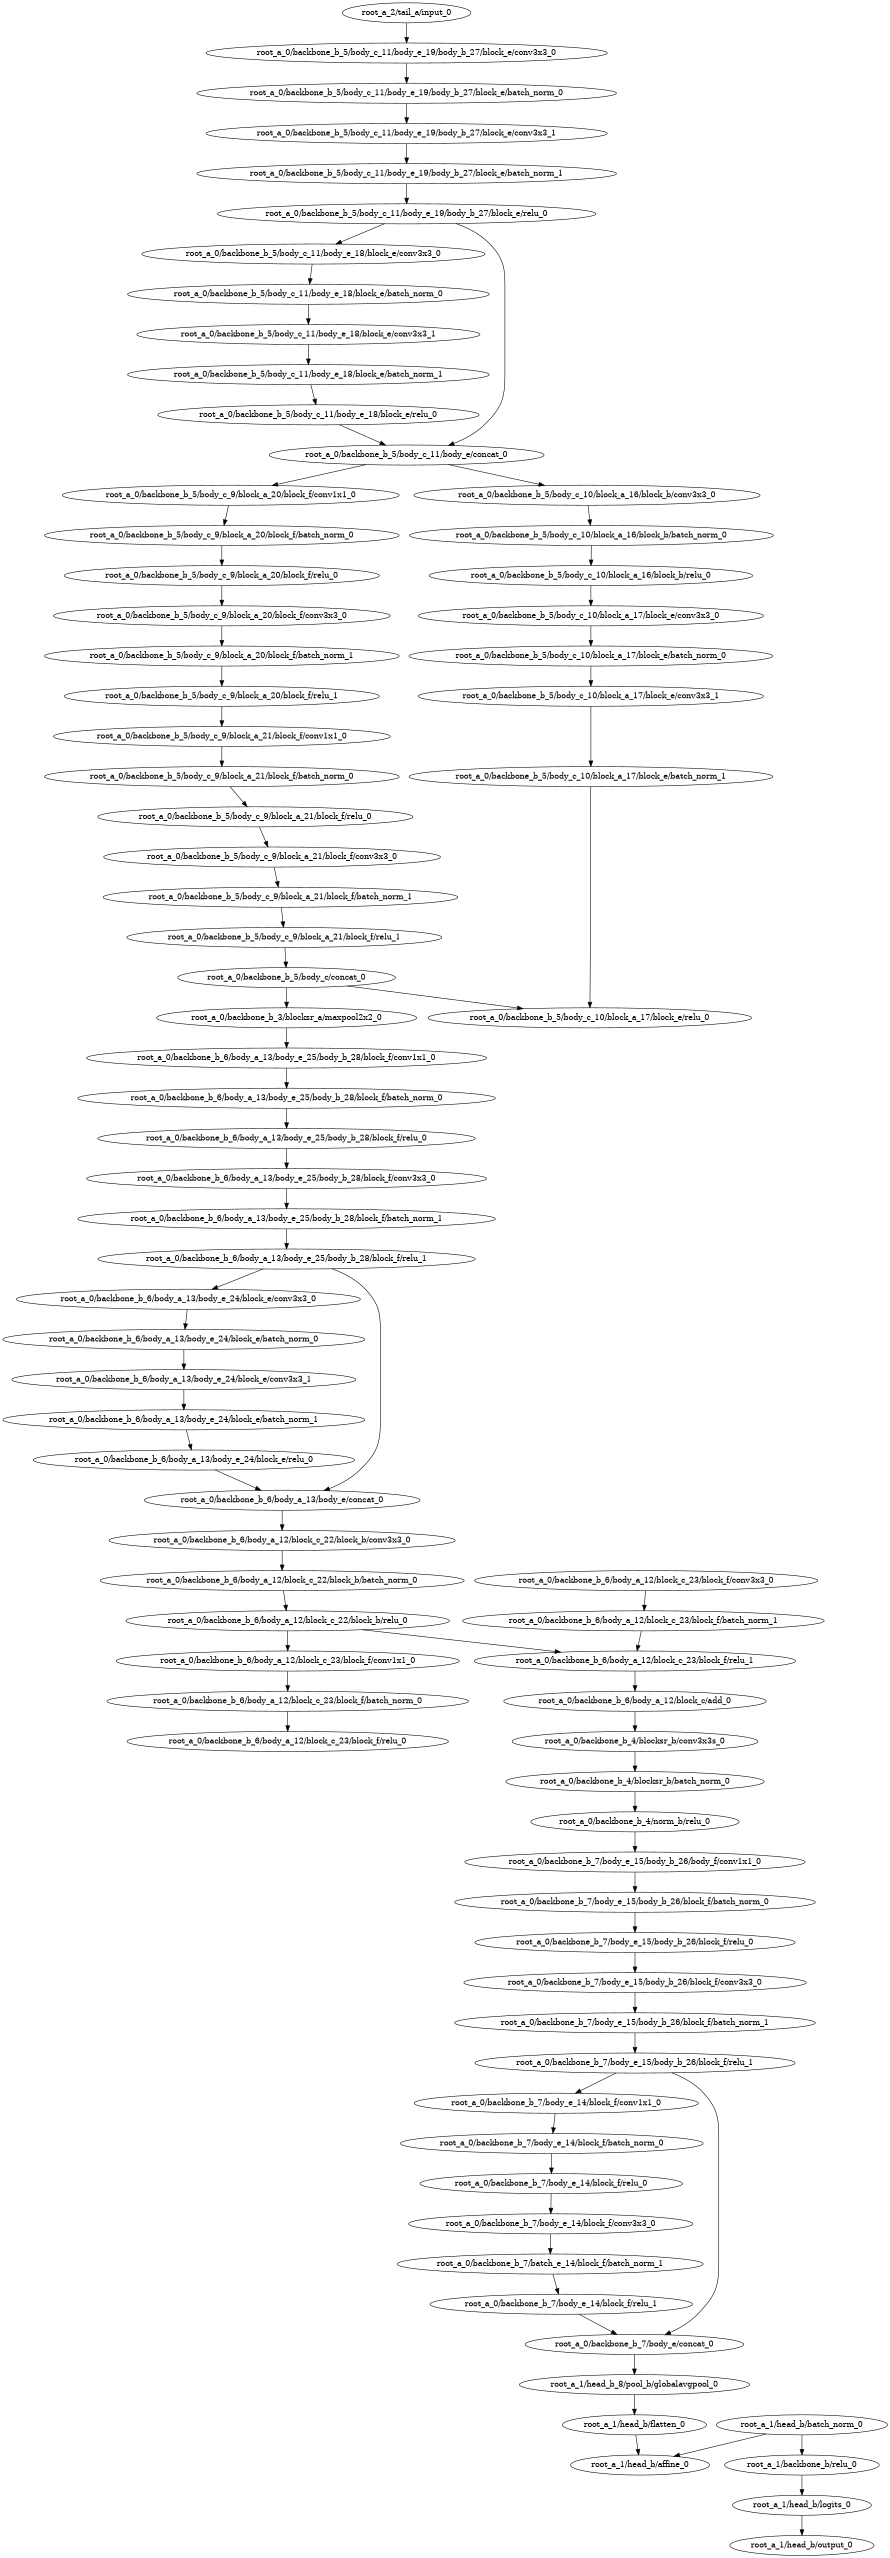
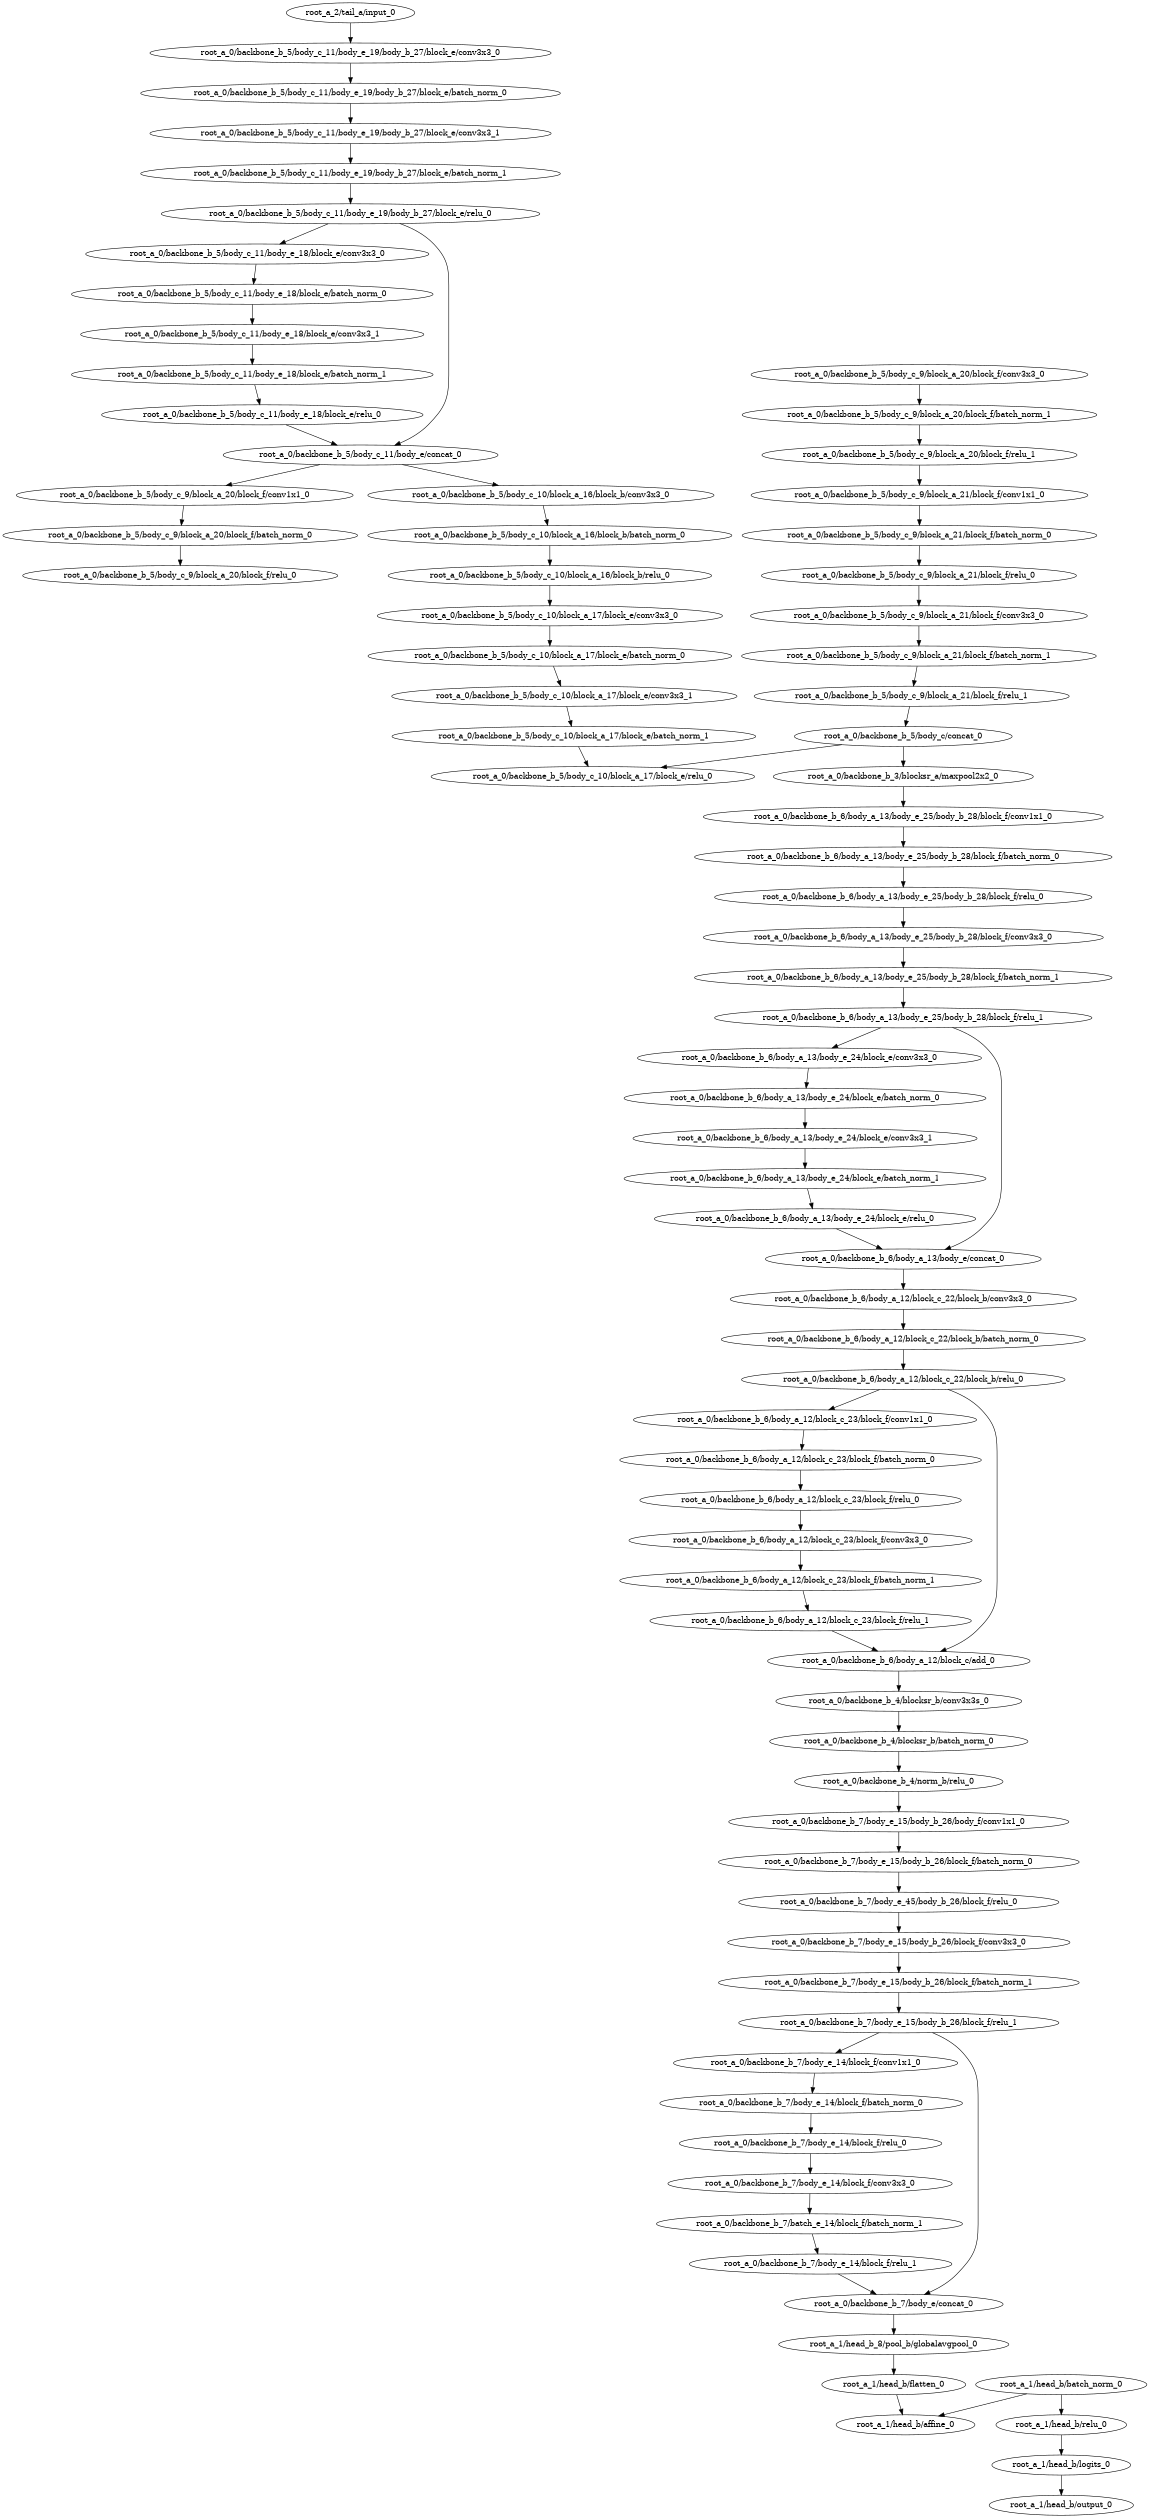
(222, 593) -> none
none -> (801, 1518)
(459, 1641) -> (997, 1520)
(635, 1942) -> (899, 1902)
(802, 2465) -> (1061, 2425)
